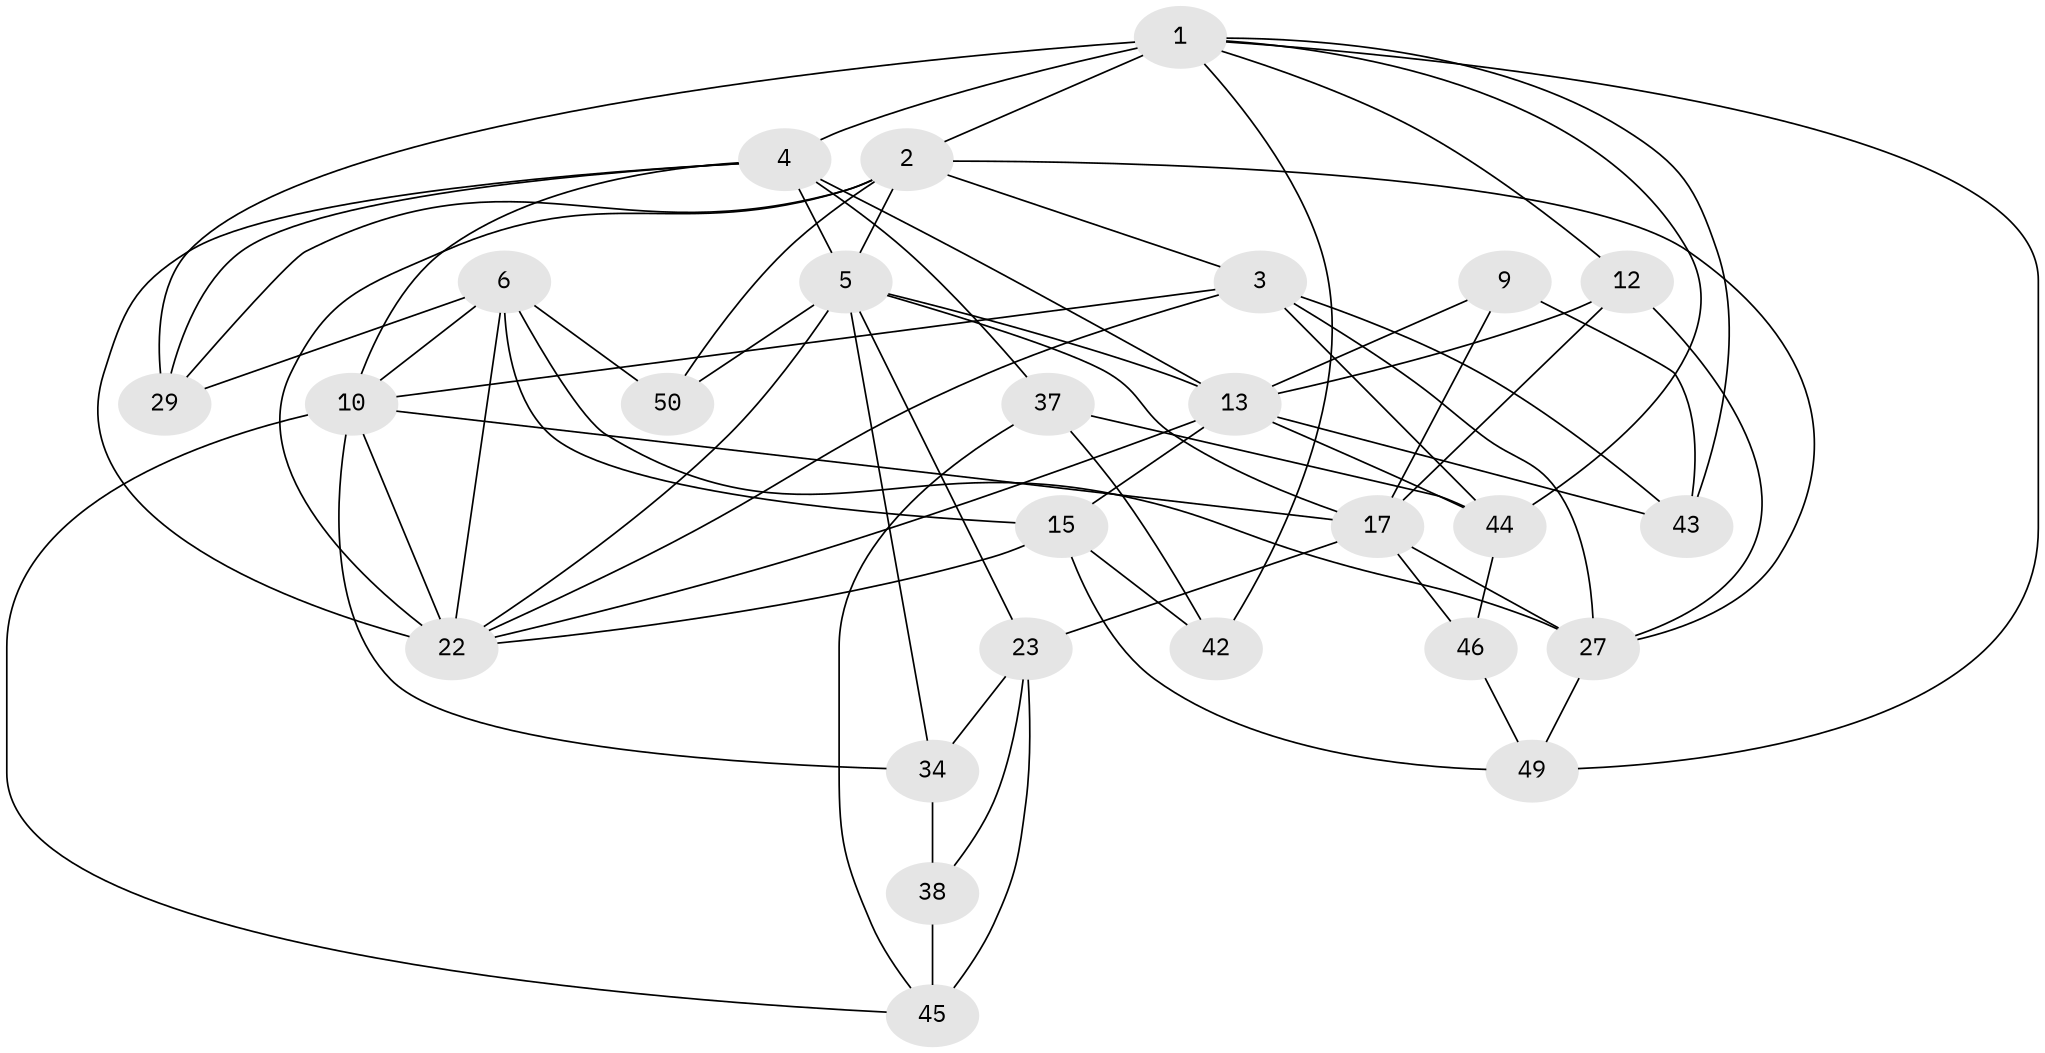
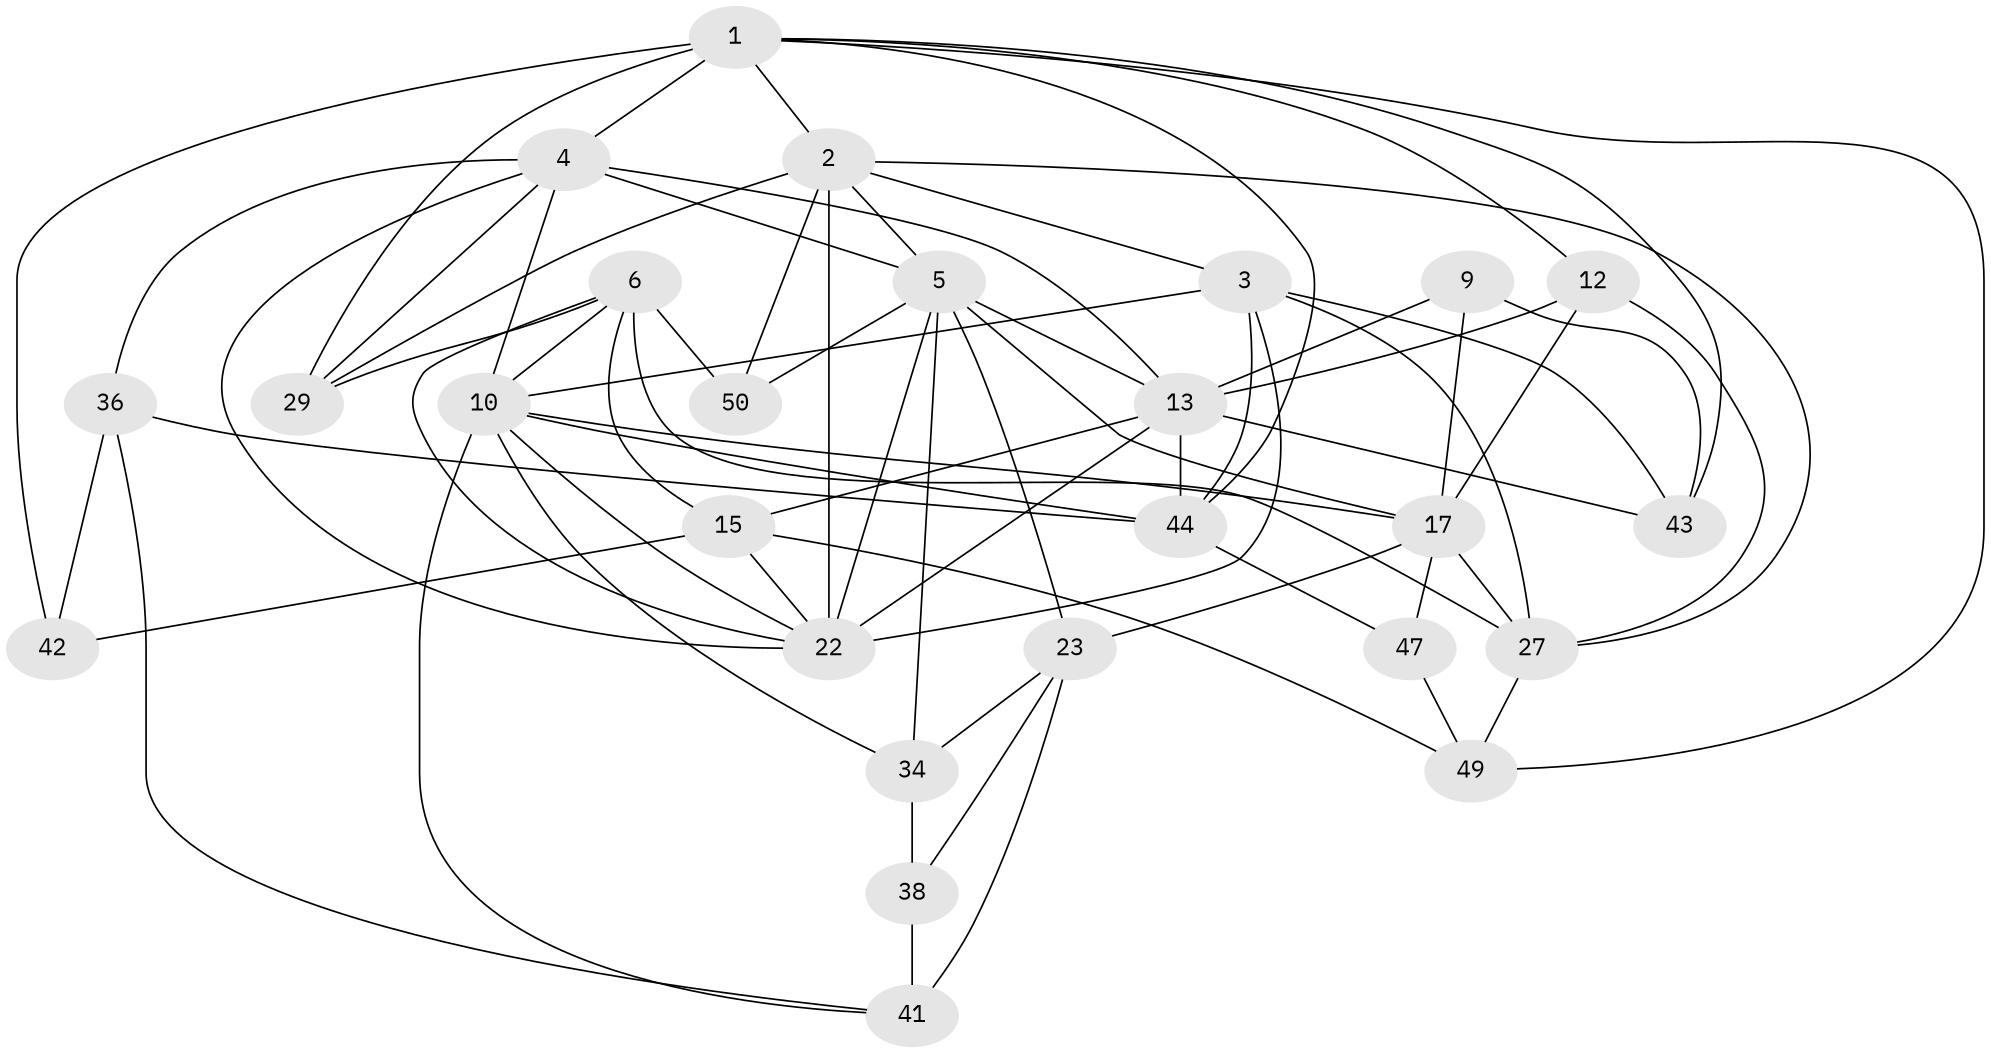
(1048, 404) -> (110, 404)
none -> (968, 494)
(1471, 649) -> (1410, 649)
(933, 1016) -> (912, 1016)
